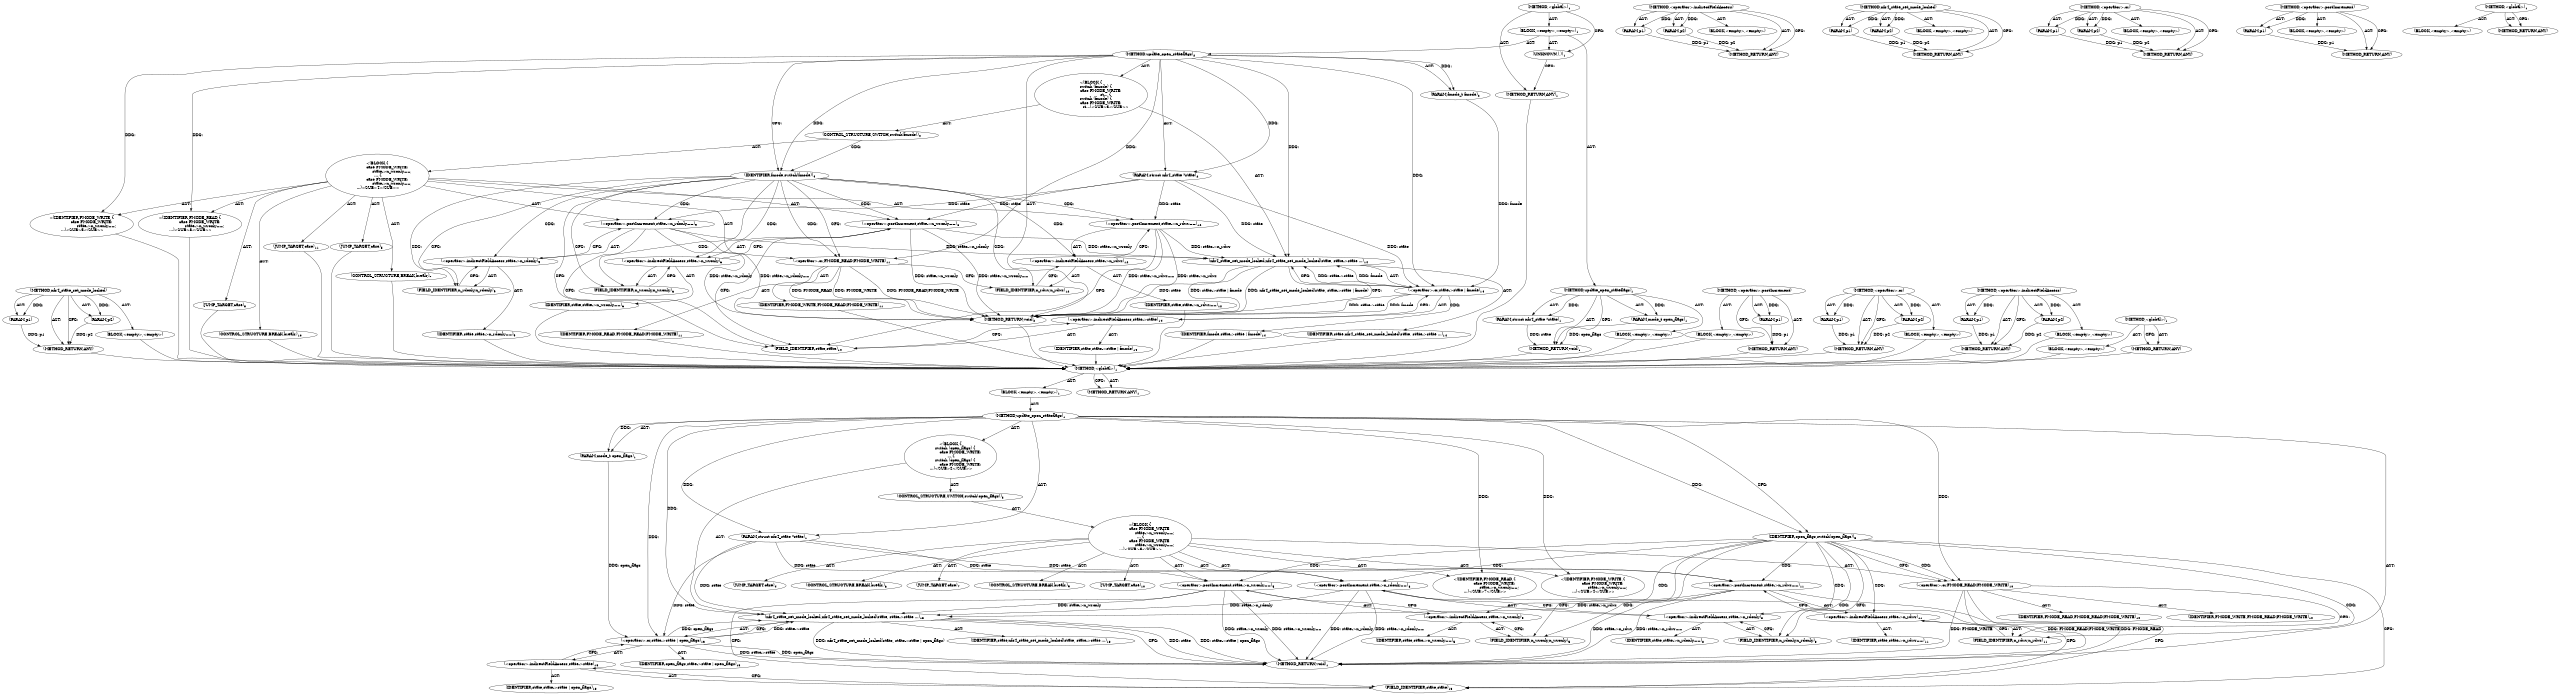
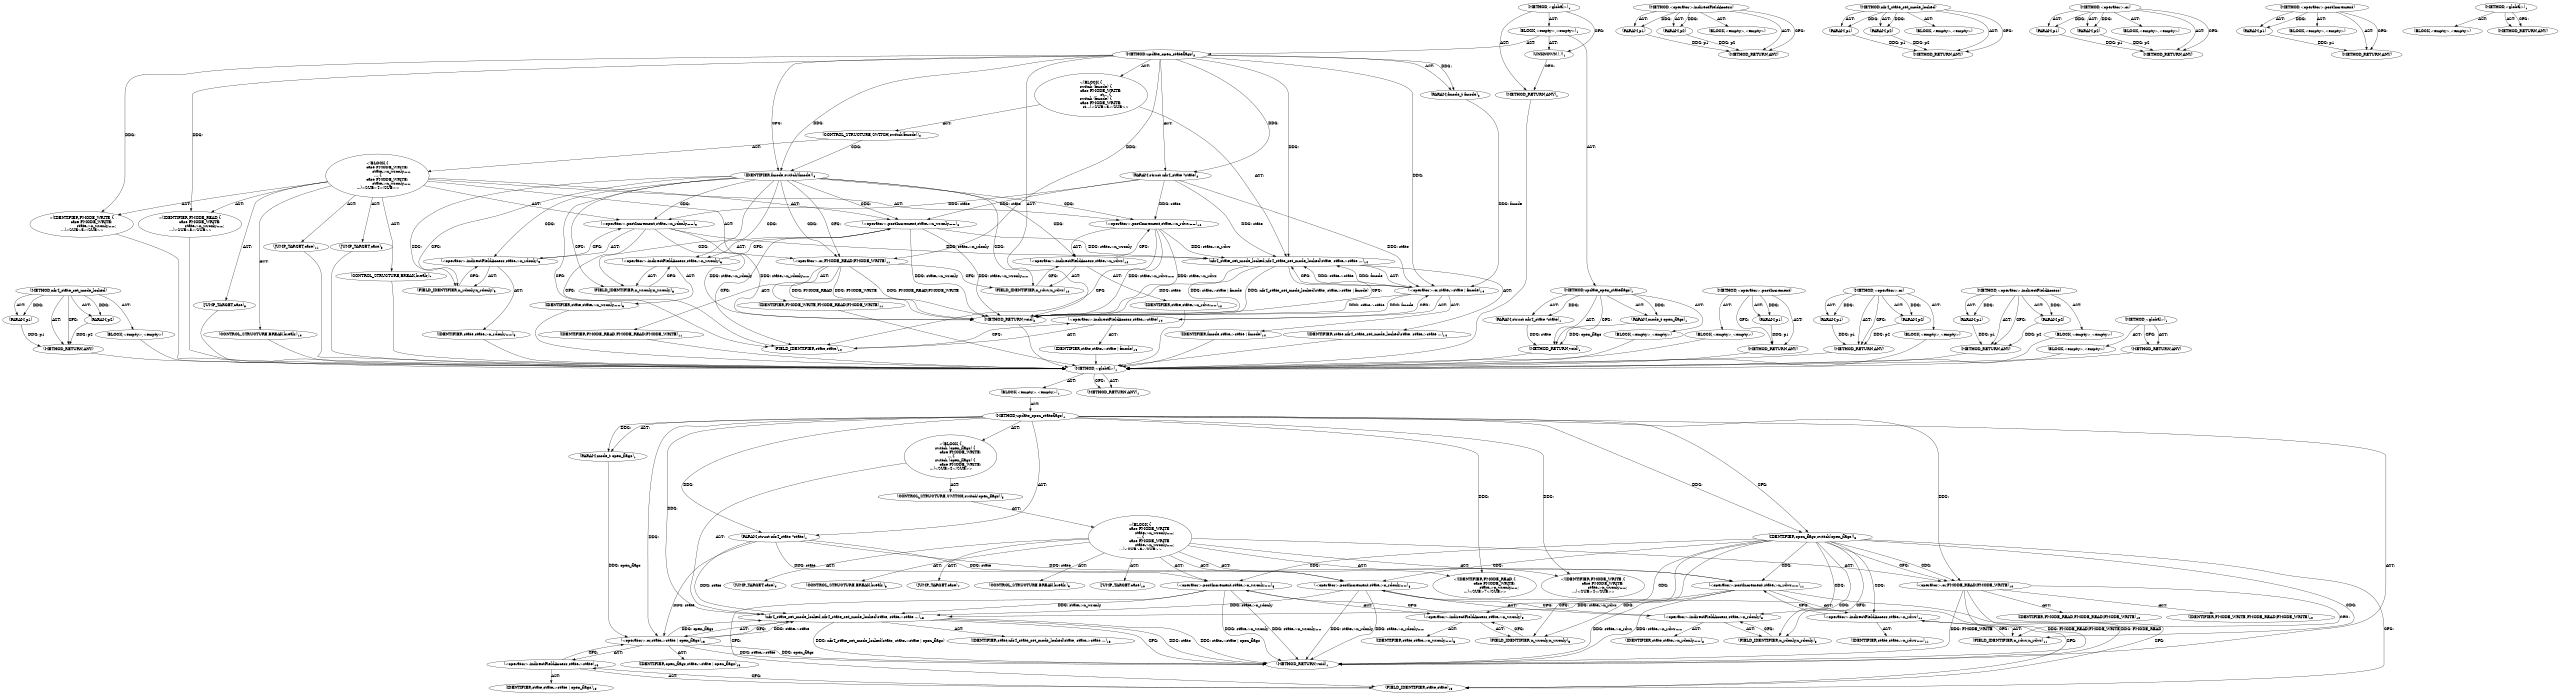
(1456, 305) -> (1456, 305)
